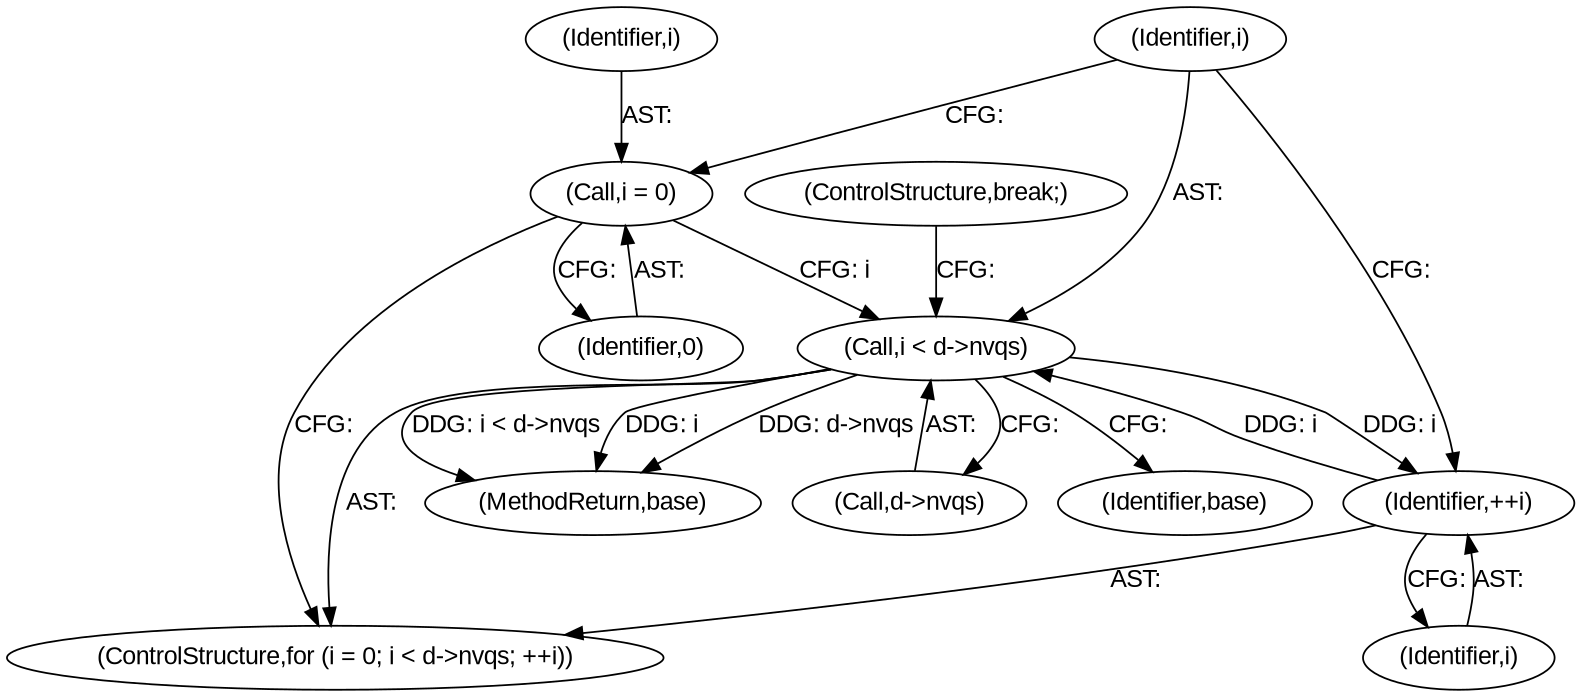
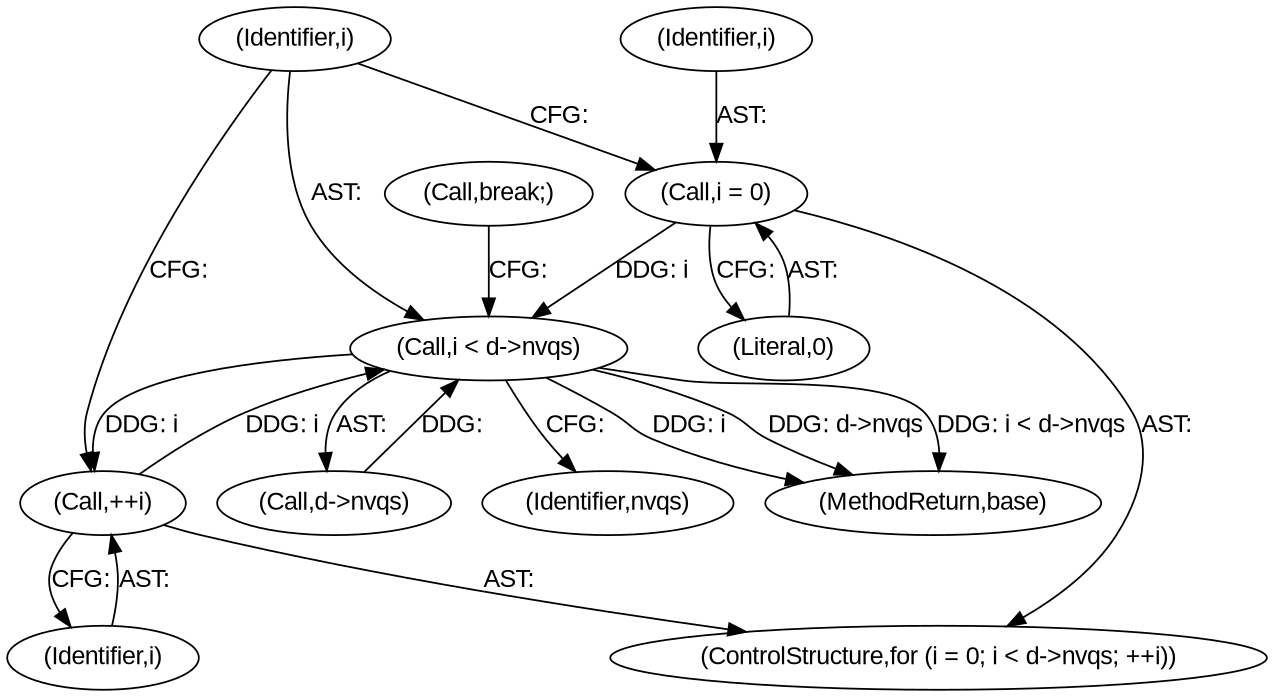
(936, 194) -> (489, 194)
(835, 271) -> (652, 271)
(641, 348) -> (784, 348)
(393, 415) -> none
(327, 426) -> (1171, 426)
(955, 426) -> (456, 426)
(1033, 426) -> (365, 426)
(1185, 503) -> (608, 503)
(1459, 503) -> (103, 503)
